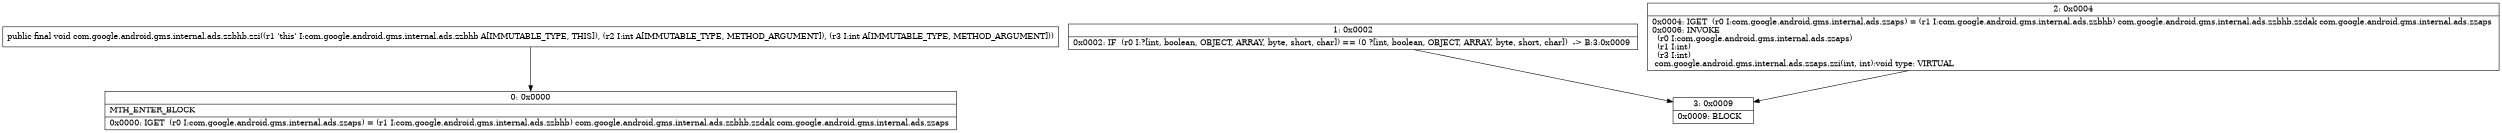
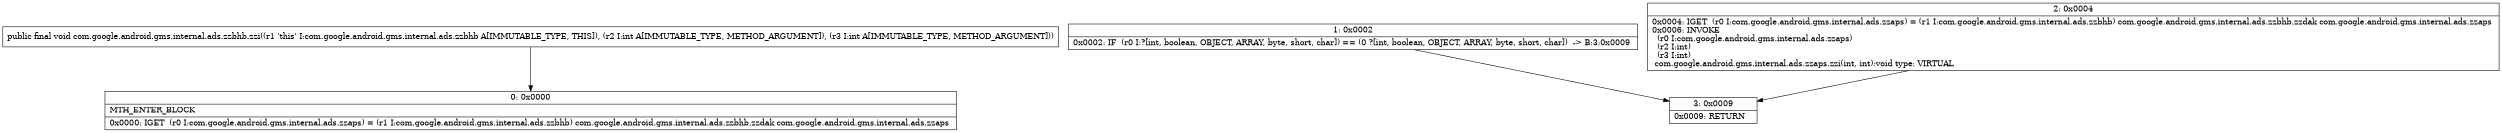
(1672, 47) -> (1672, 47)
(1713, 117) -> (1713, 117)
